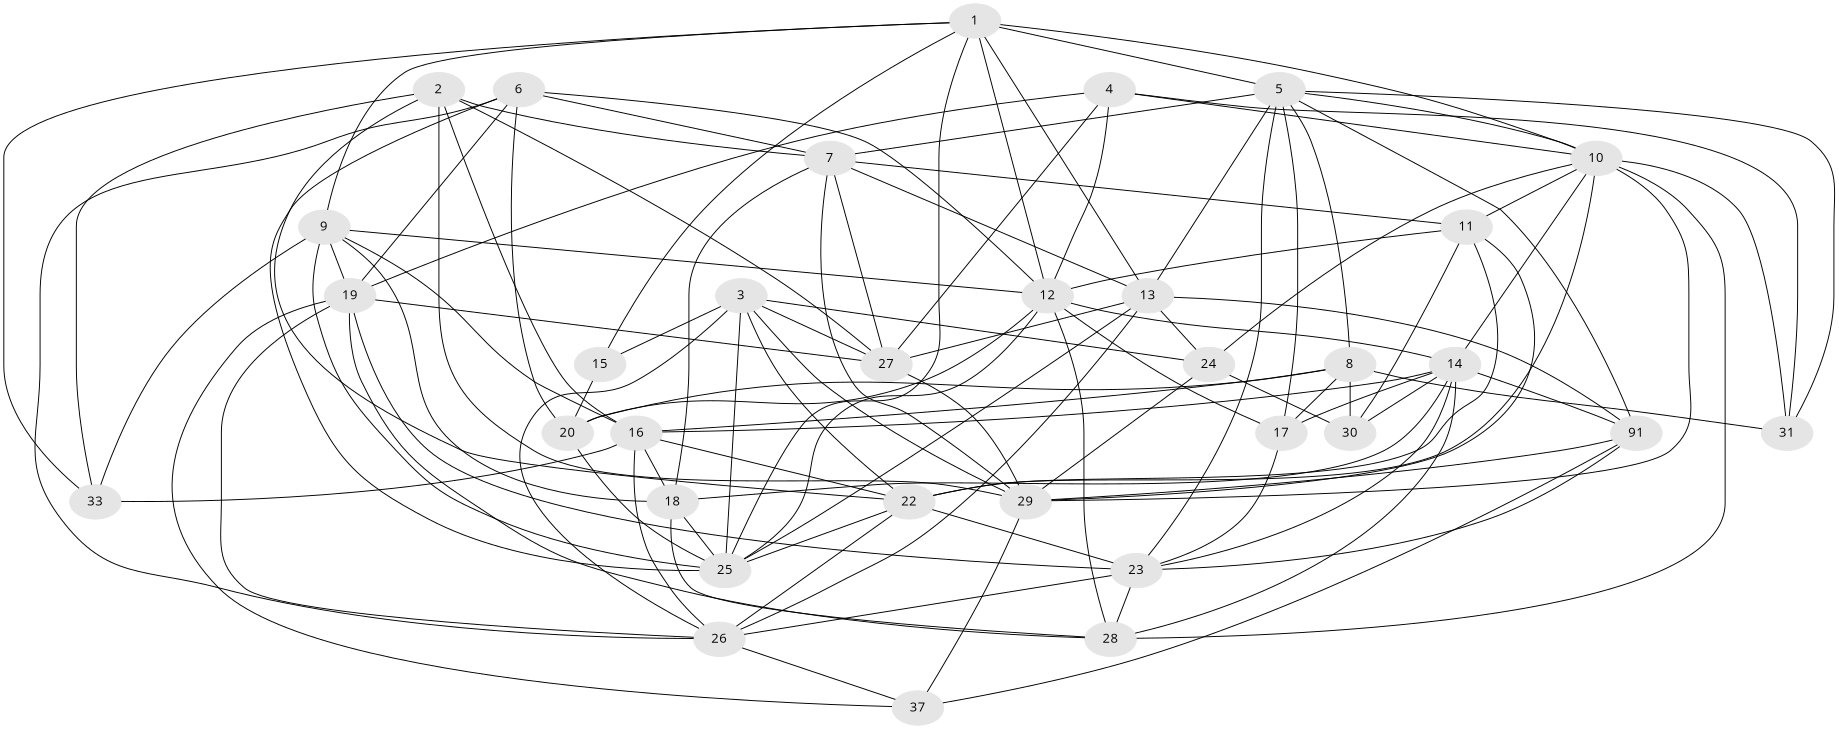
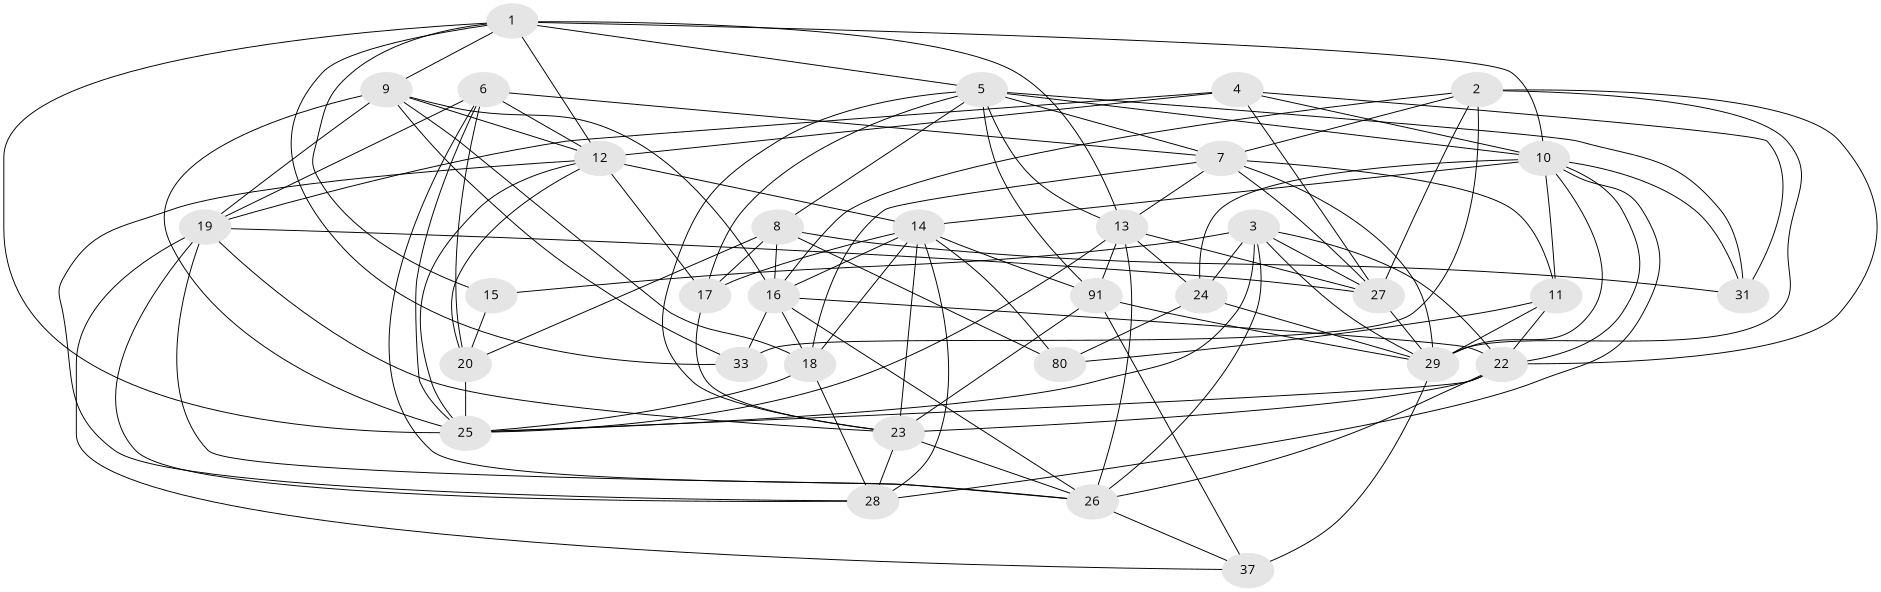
(1255, 255) -> none
(1350, 433) -> (1060, 364)
